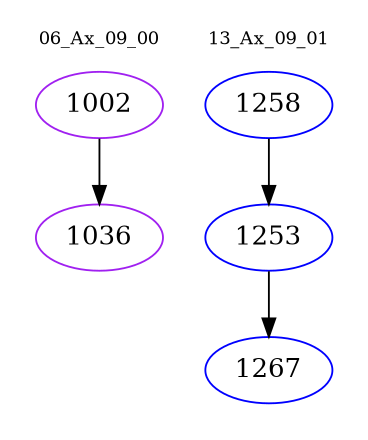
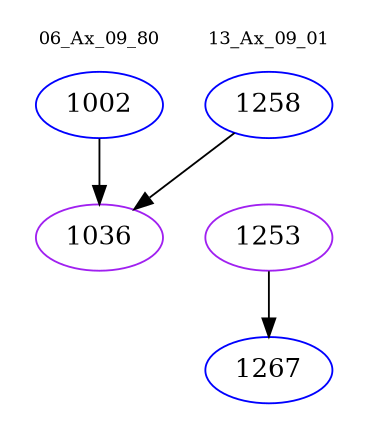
(99, 40) -> (99, 40)
(99, 105) -> (99, 105)
(269, 162) -> (203, 157)
(269, 238) -> (269, 238)
